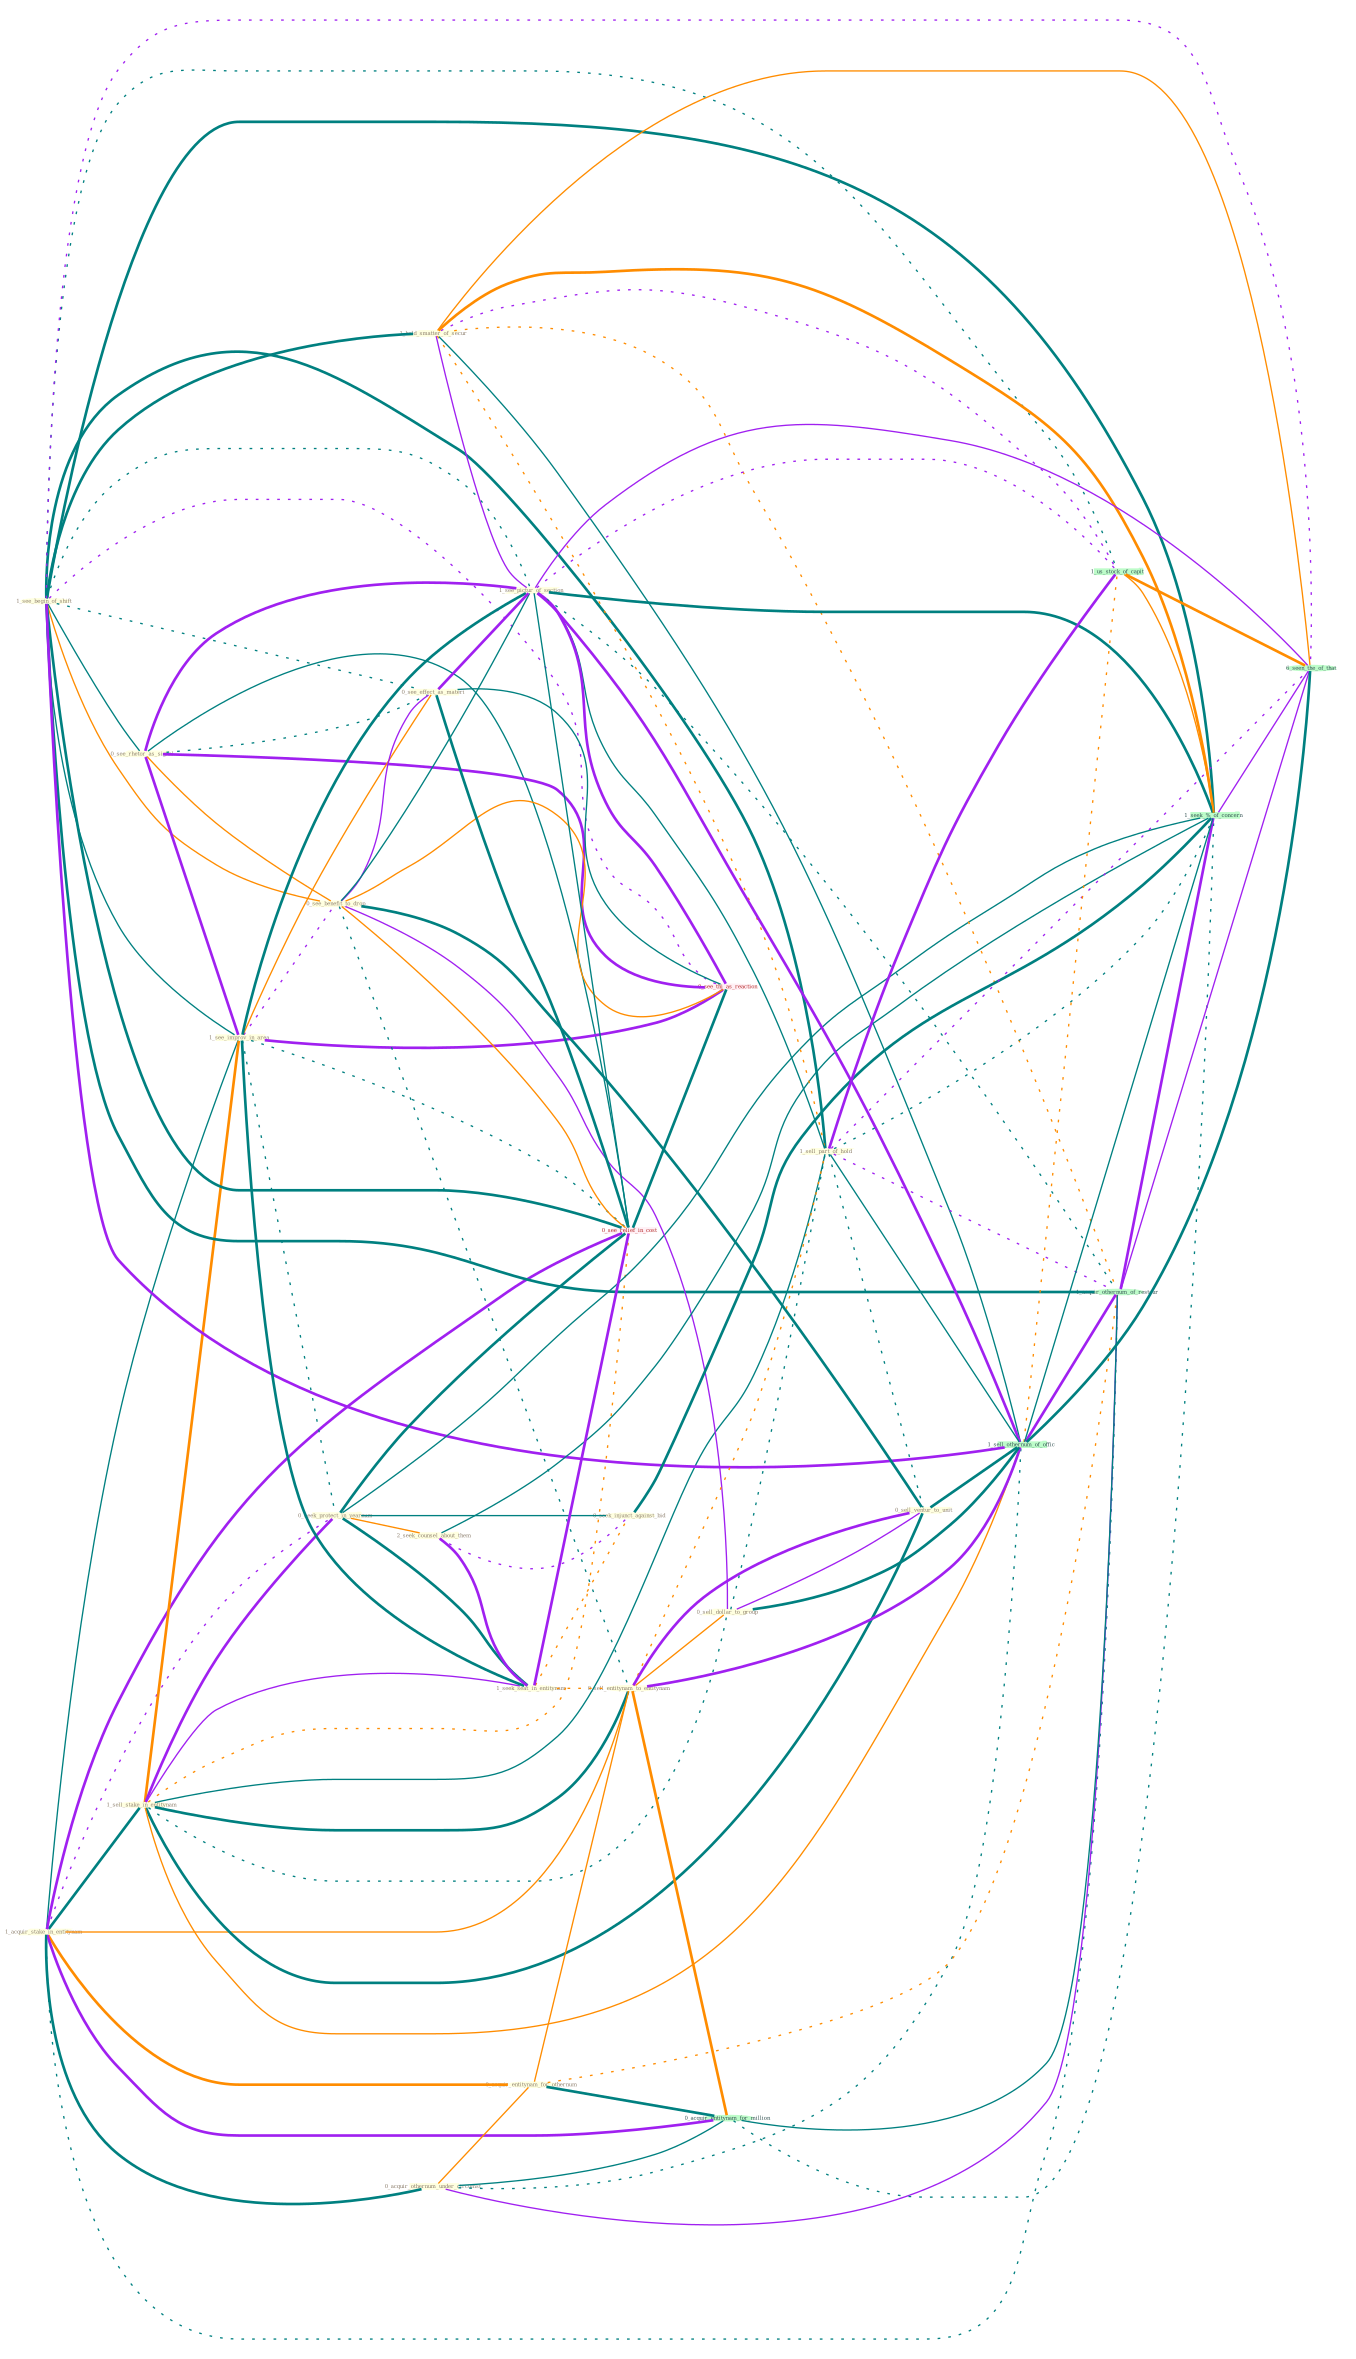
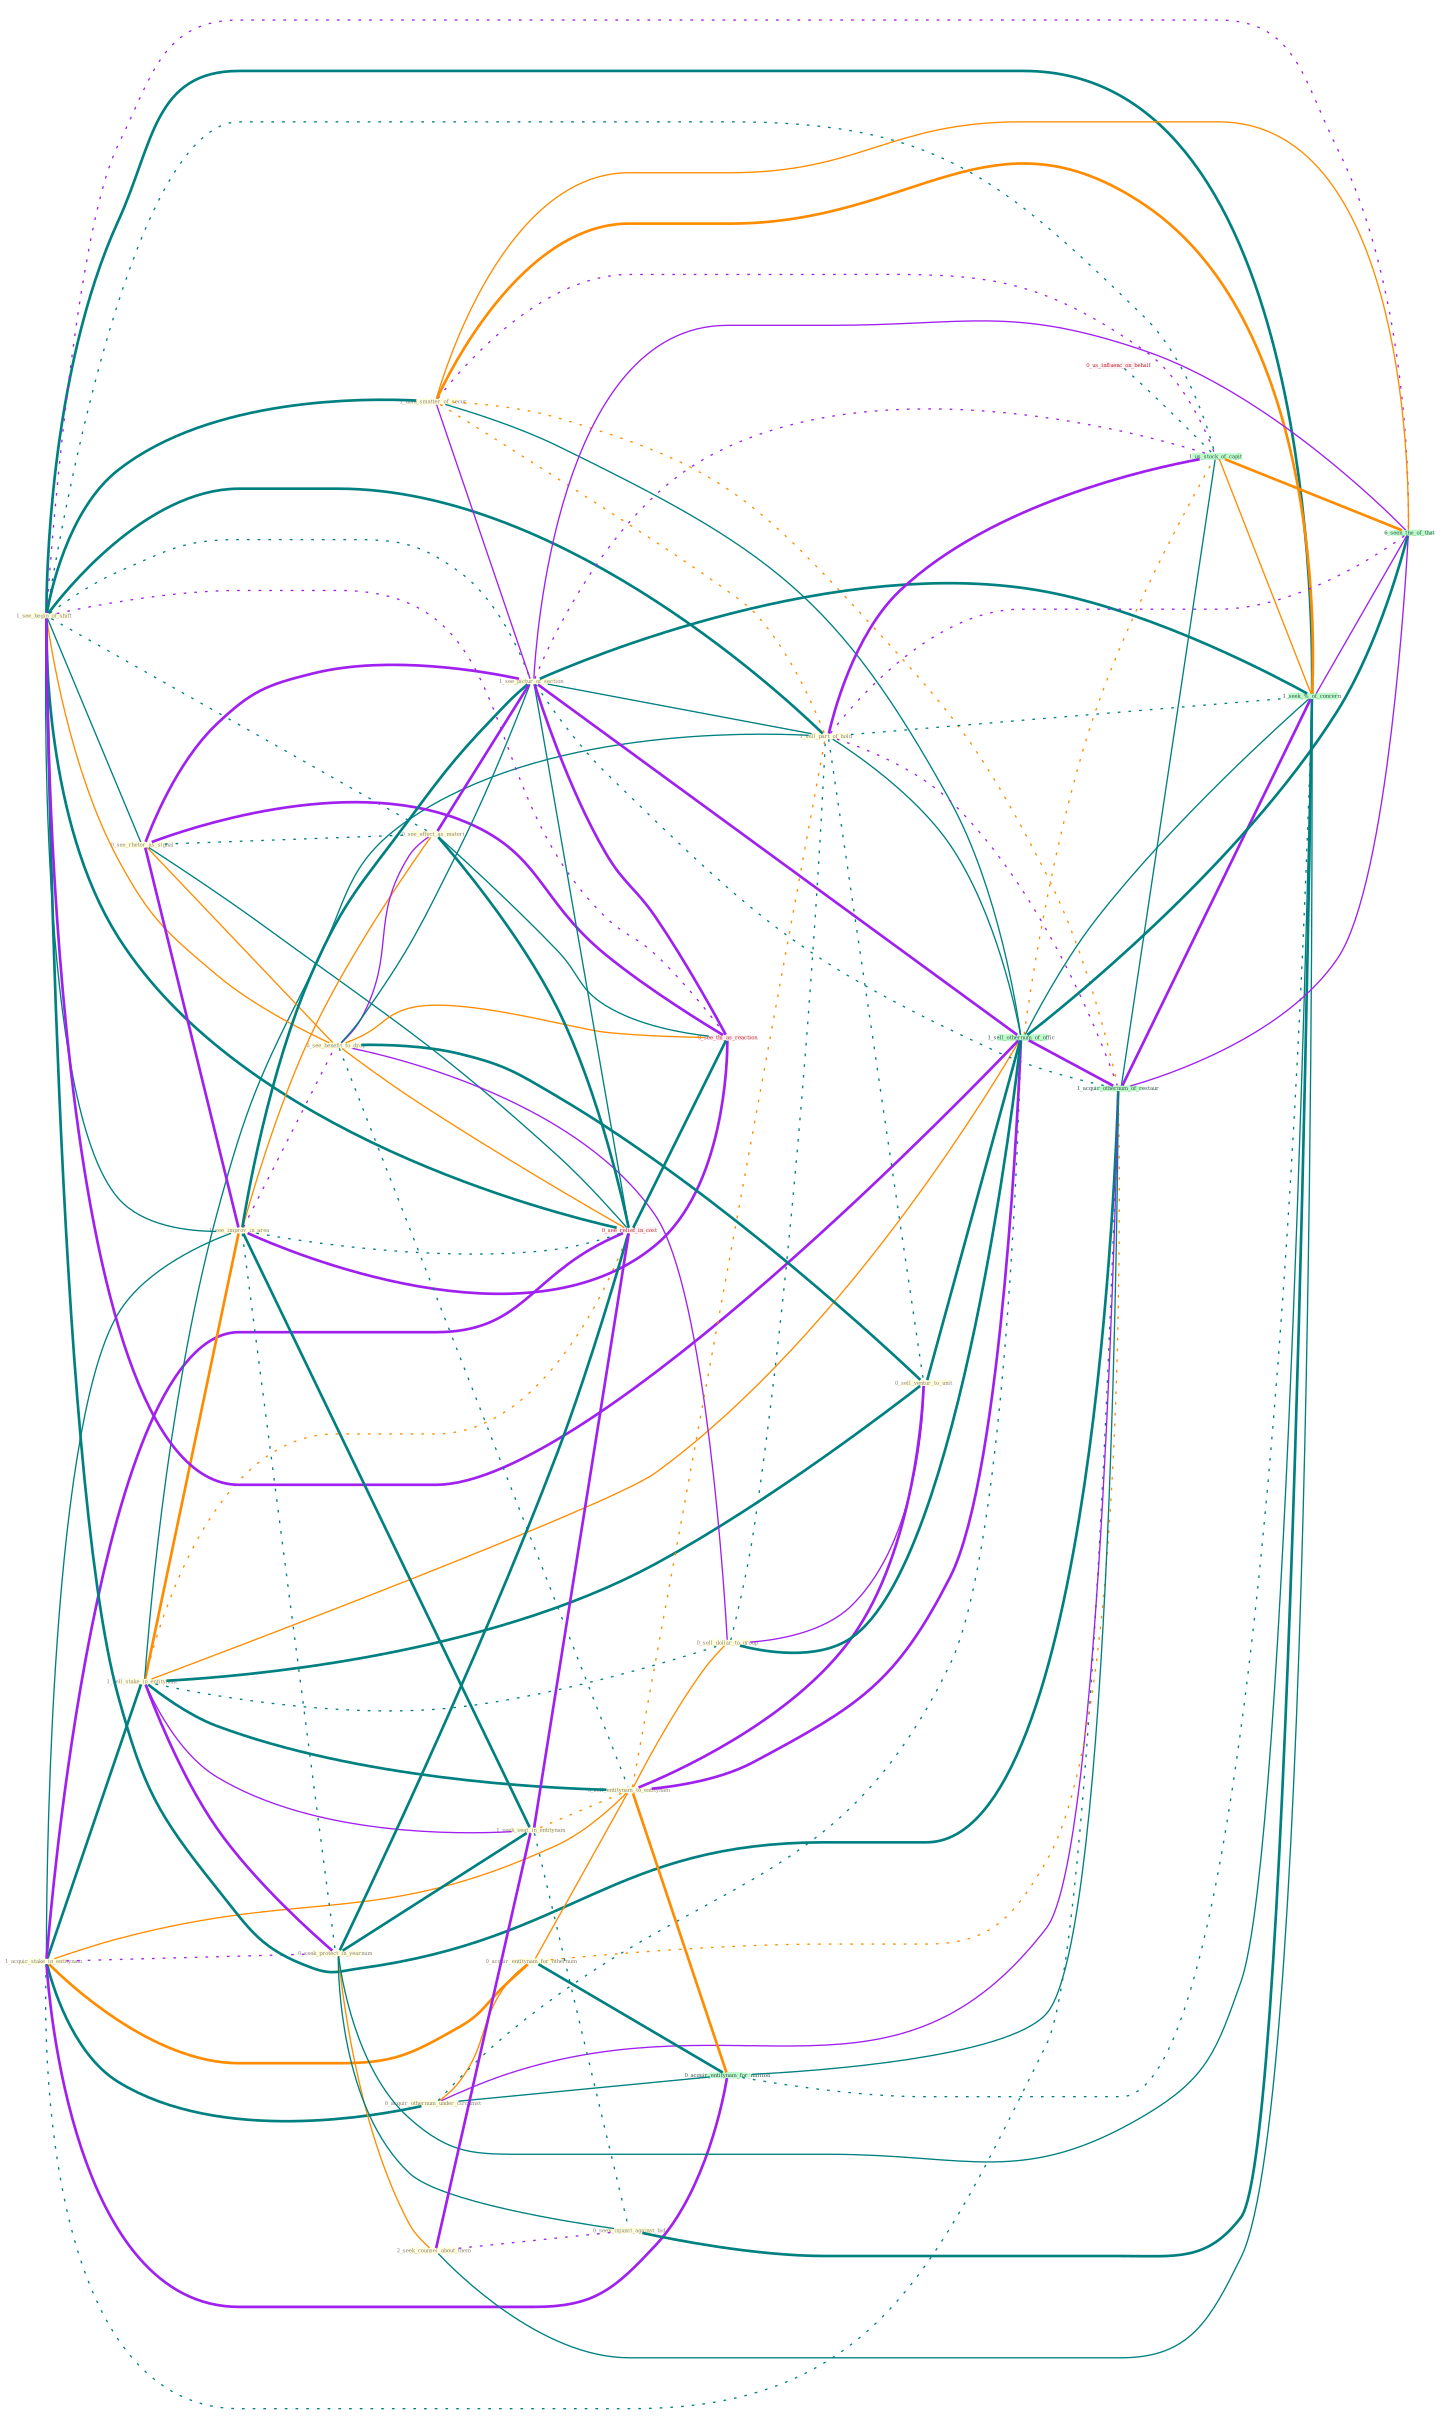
none -> (1120, 366)
none -> (1168, 773)
(575, 1615) -> (582, 2031)
